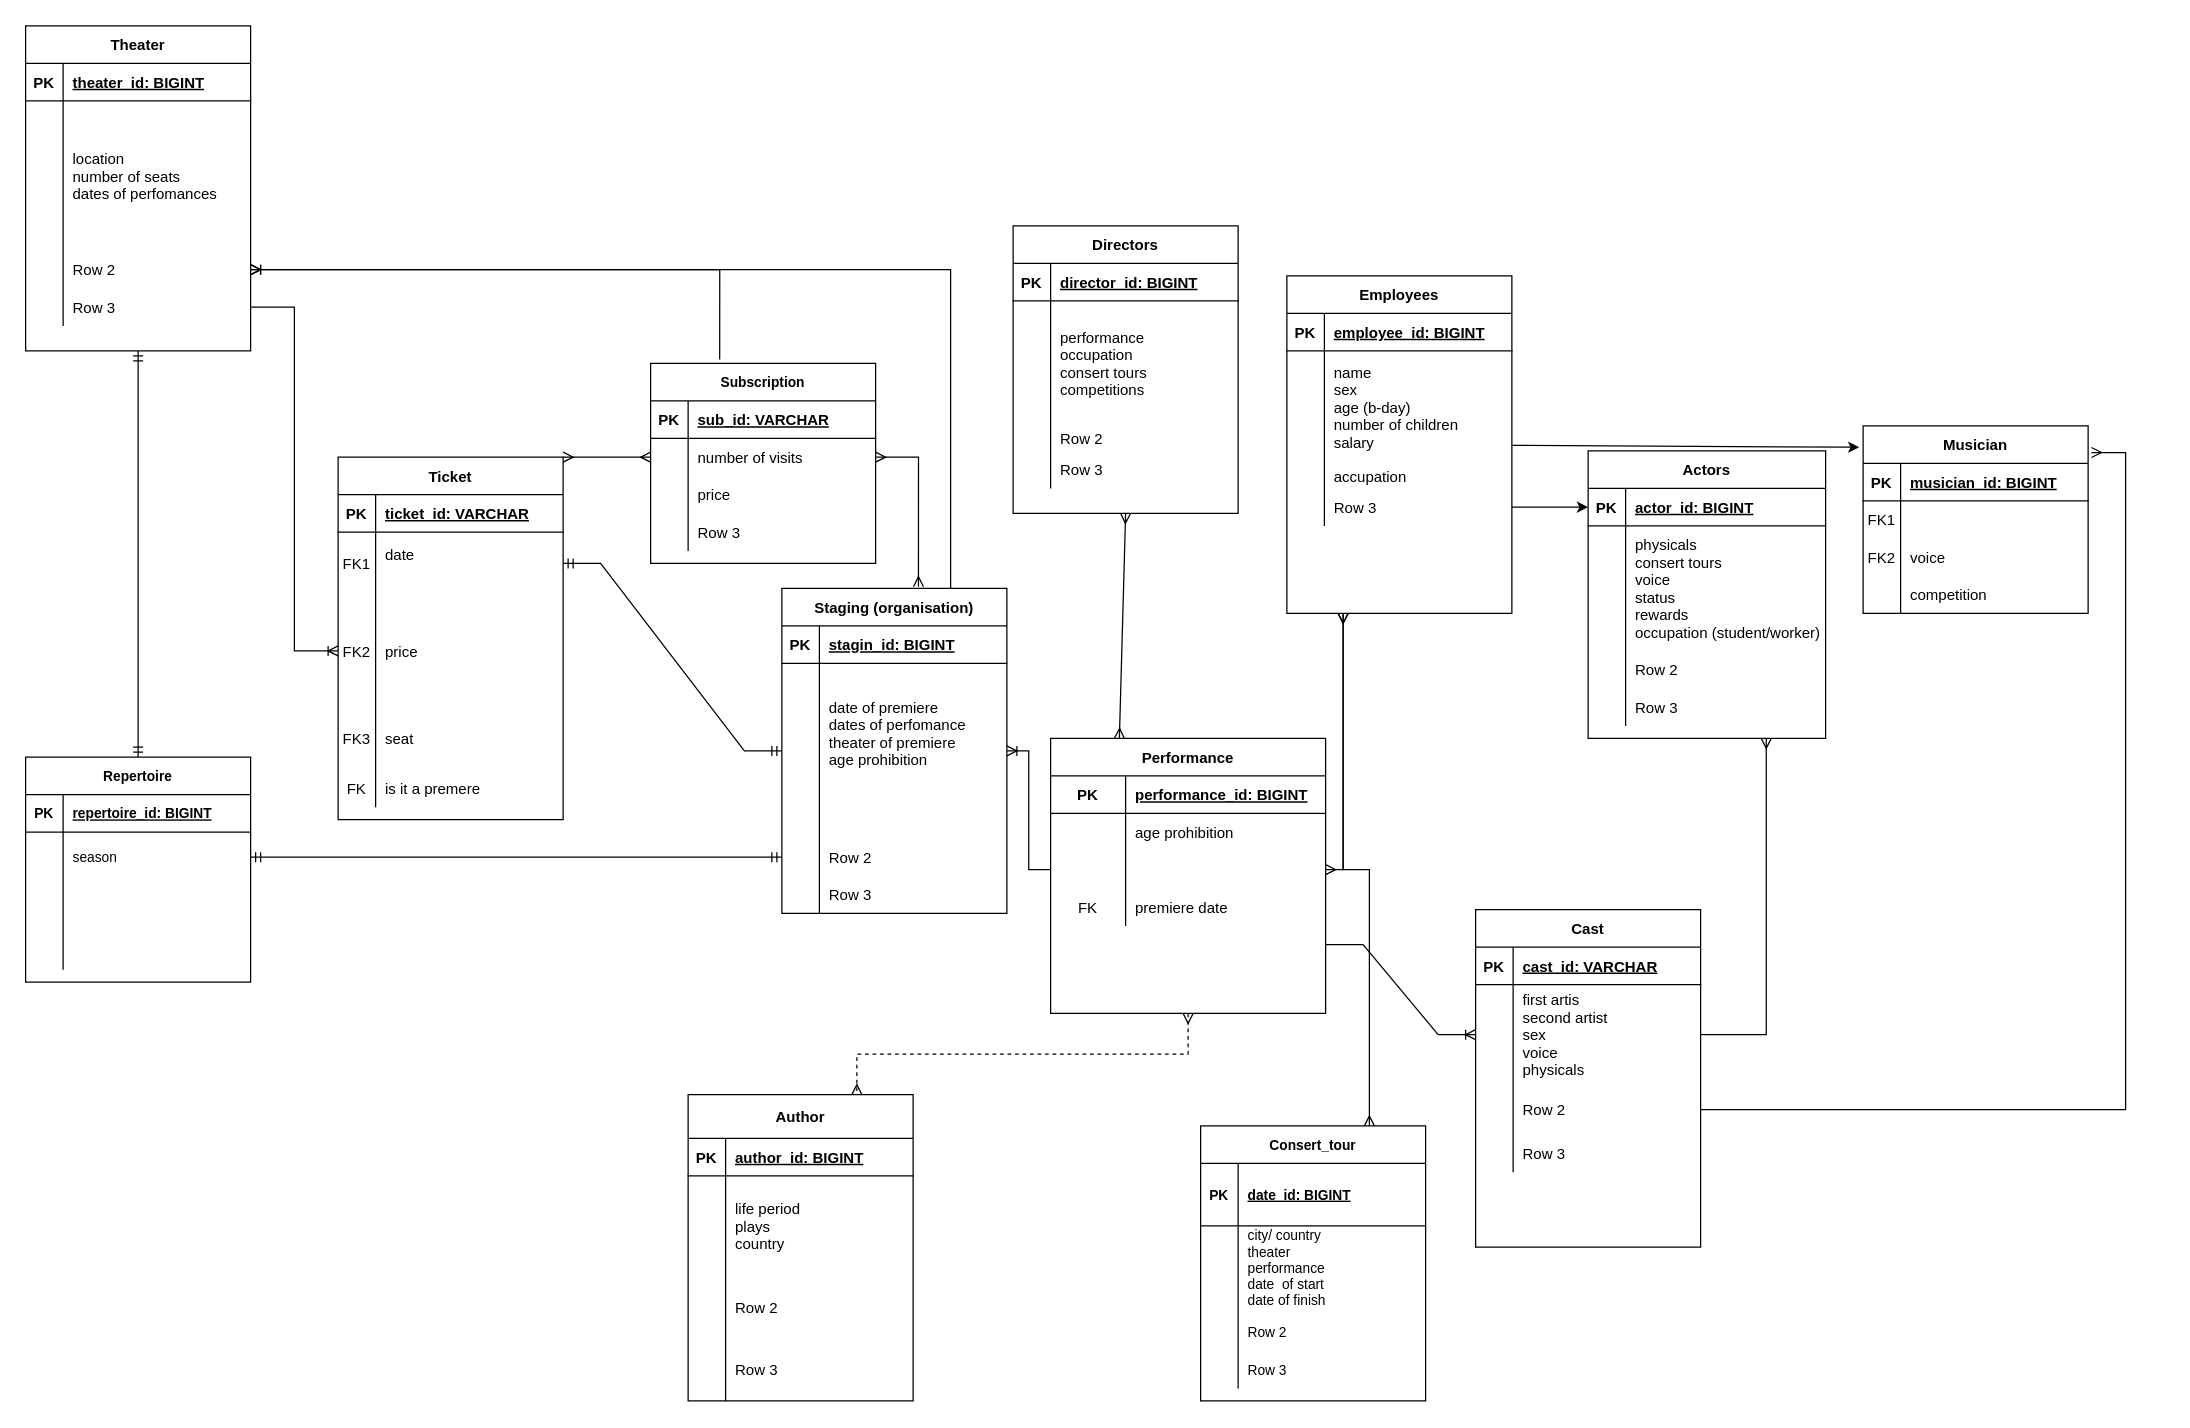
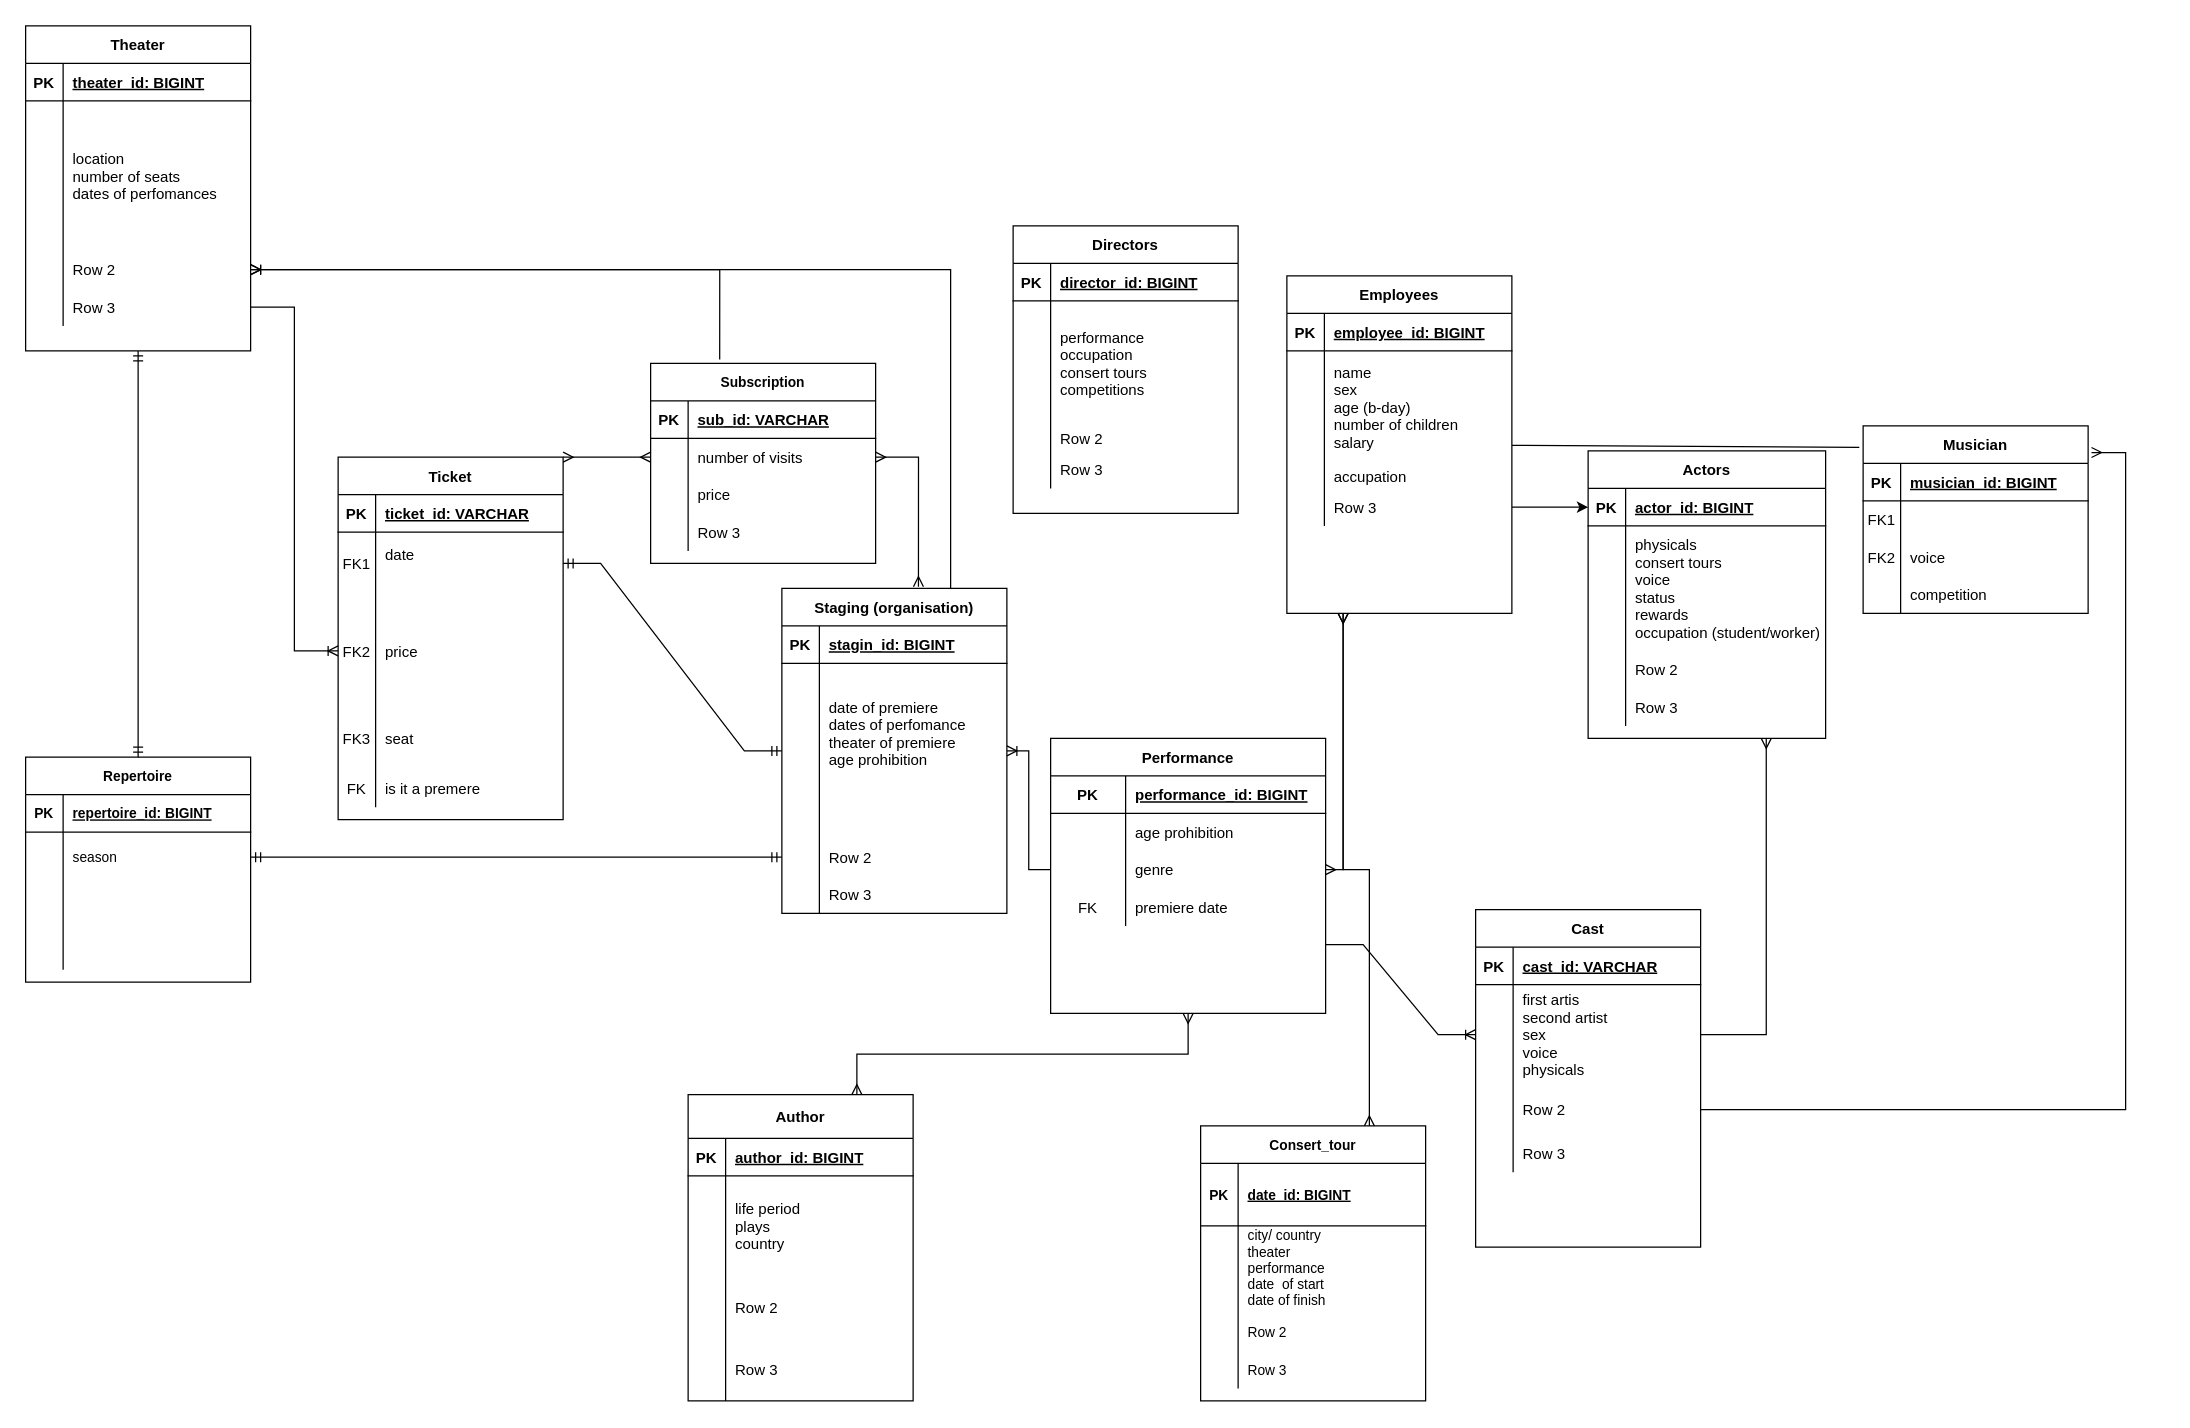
(1849, 447) -> (1853, 447)
(1122, 627) -> none
none -> (1226, 869)
(1028, 1054) -> (1028, 1054)
